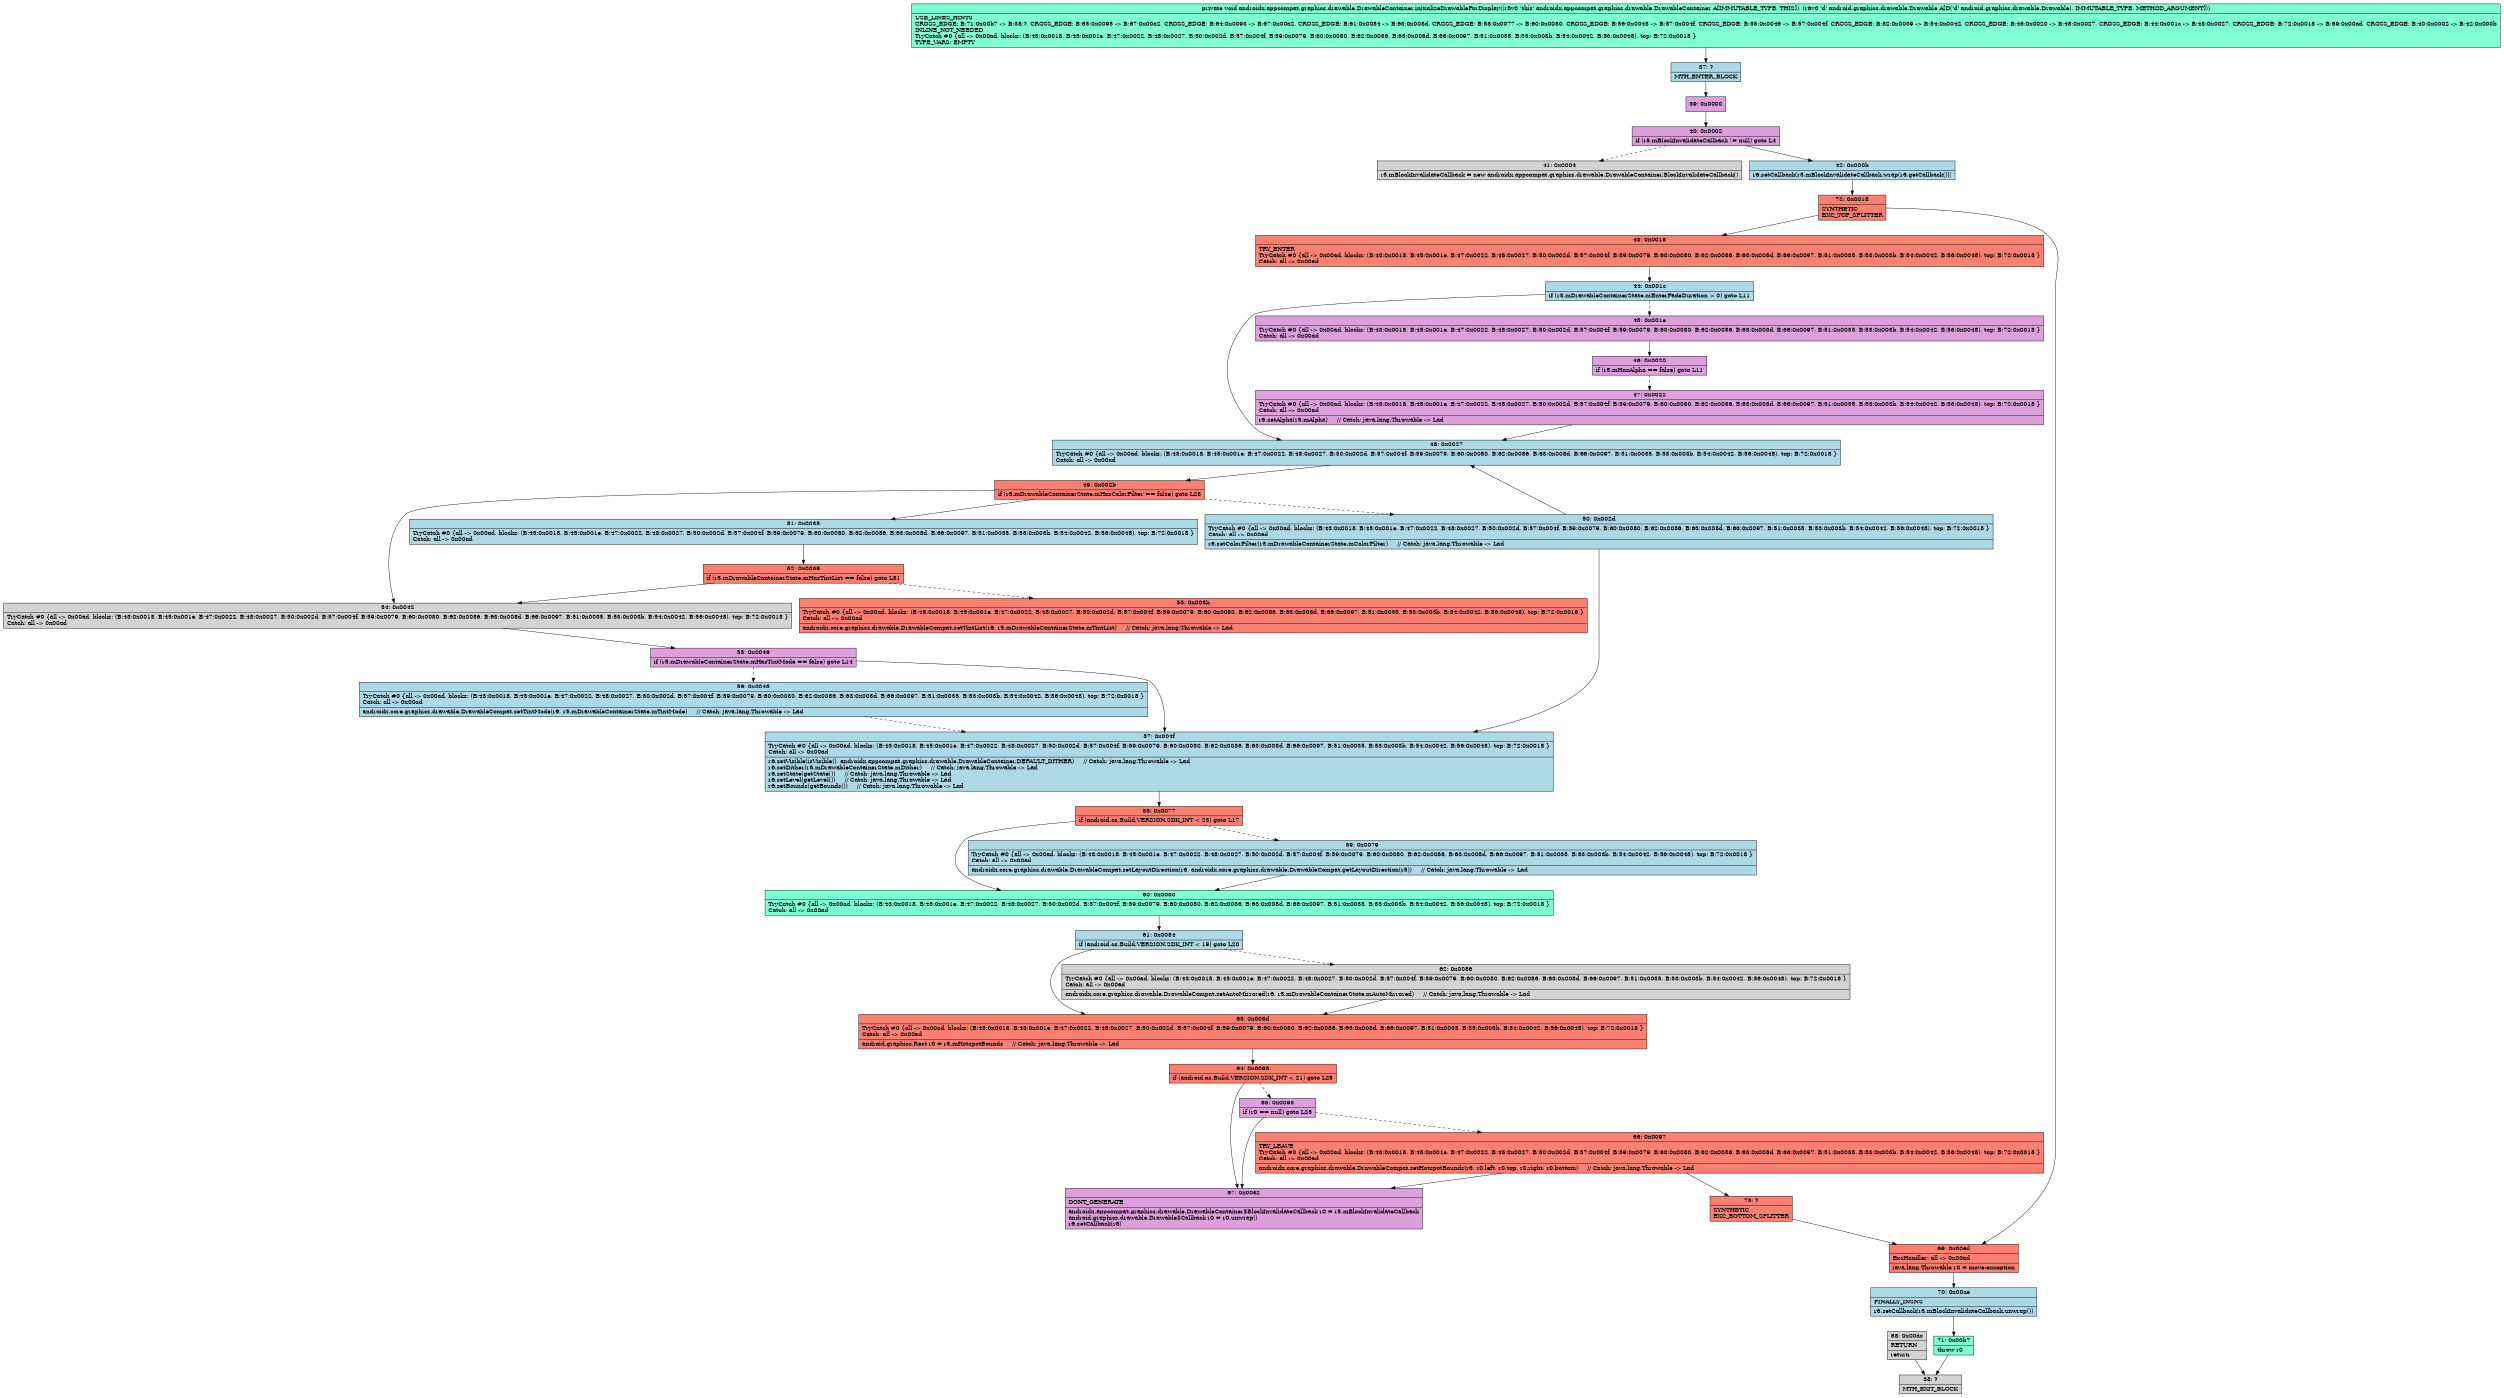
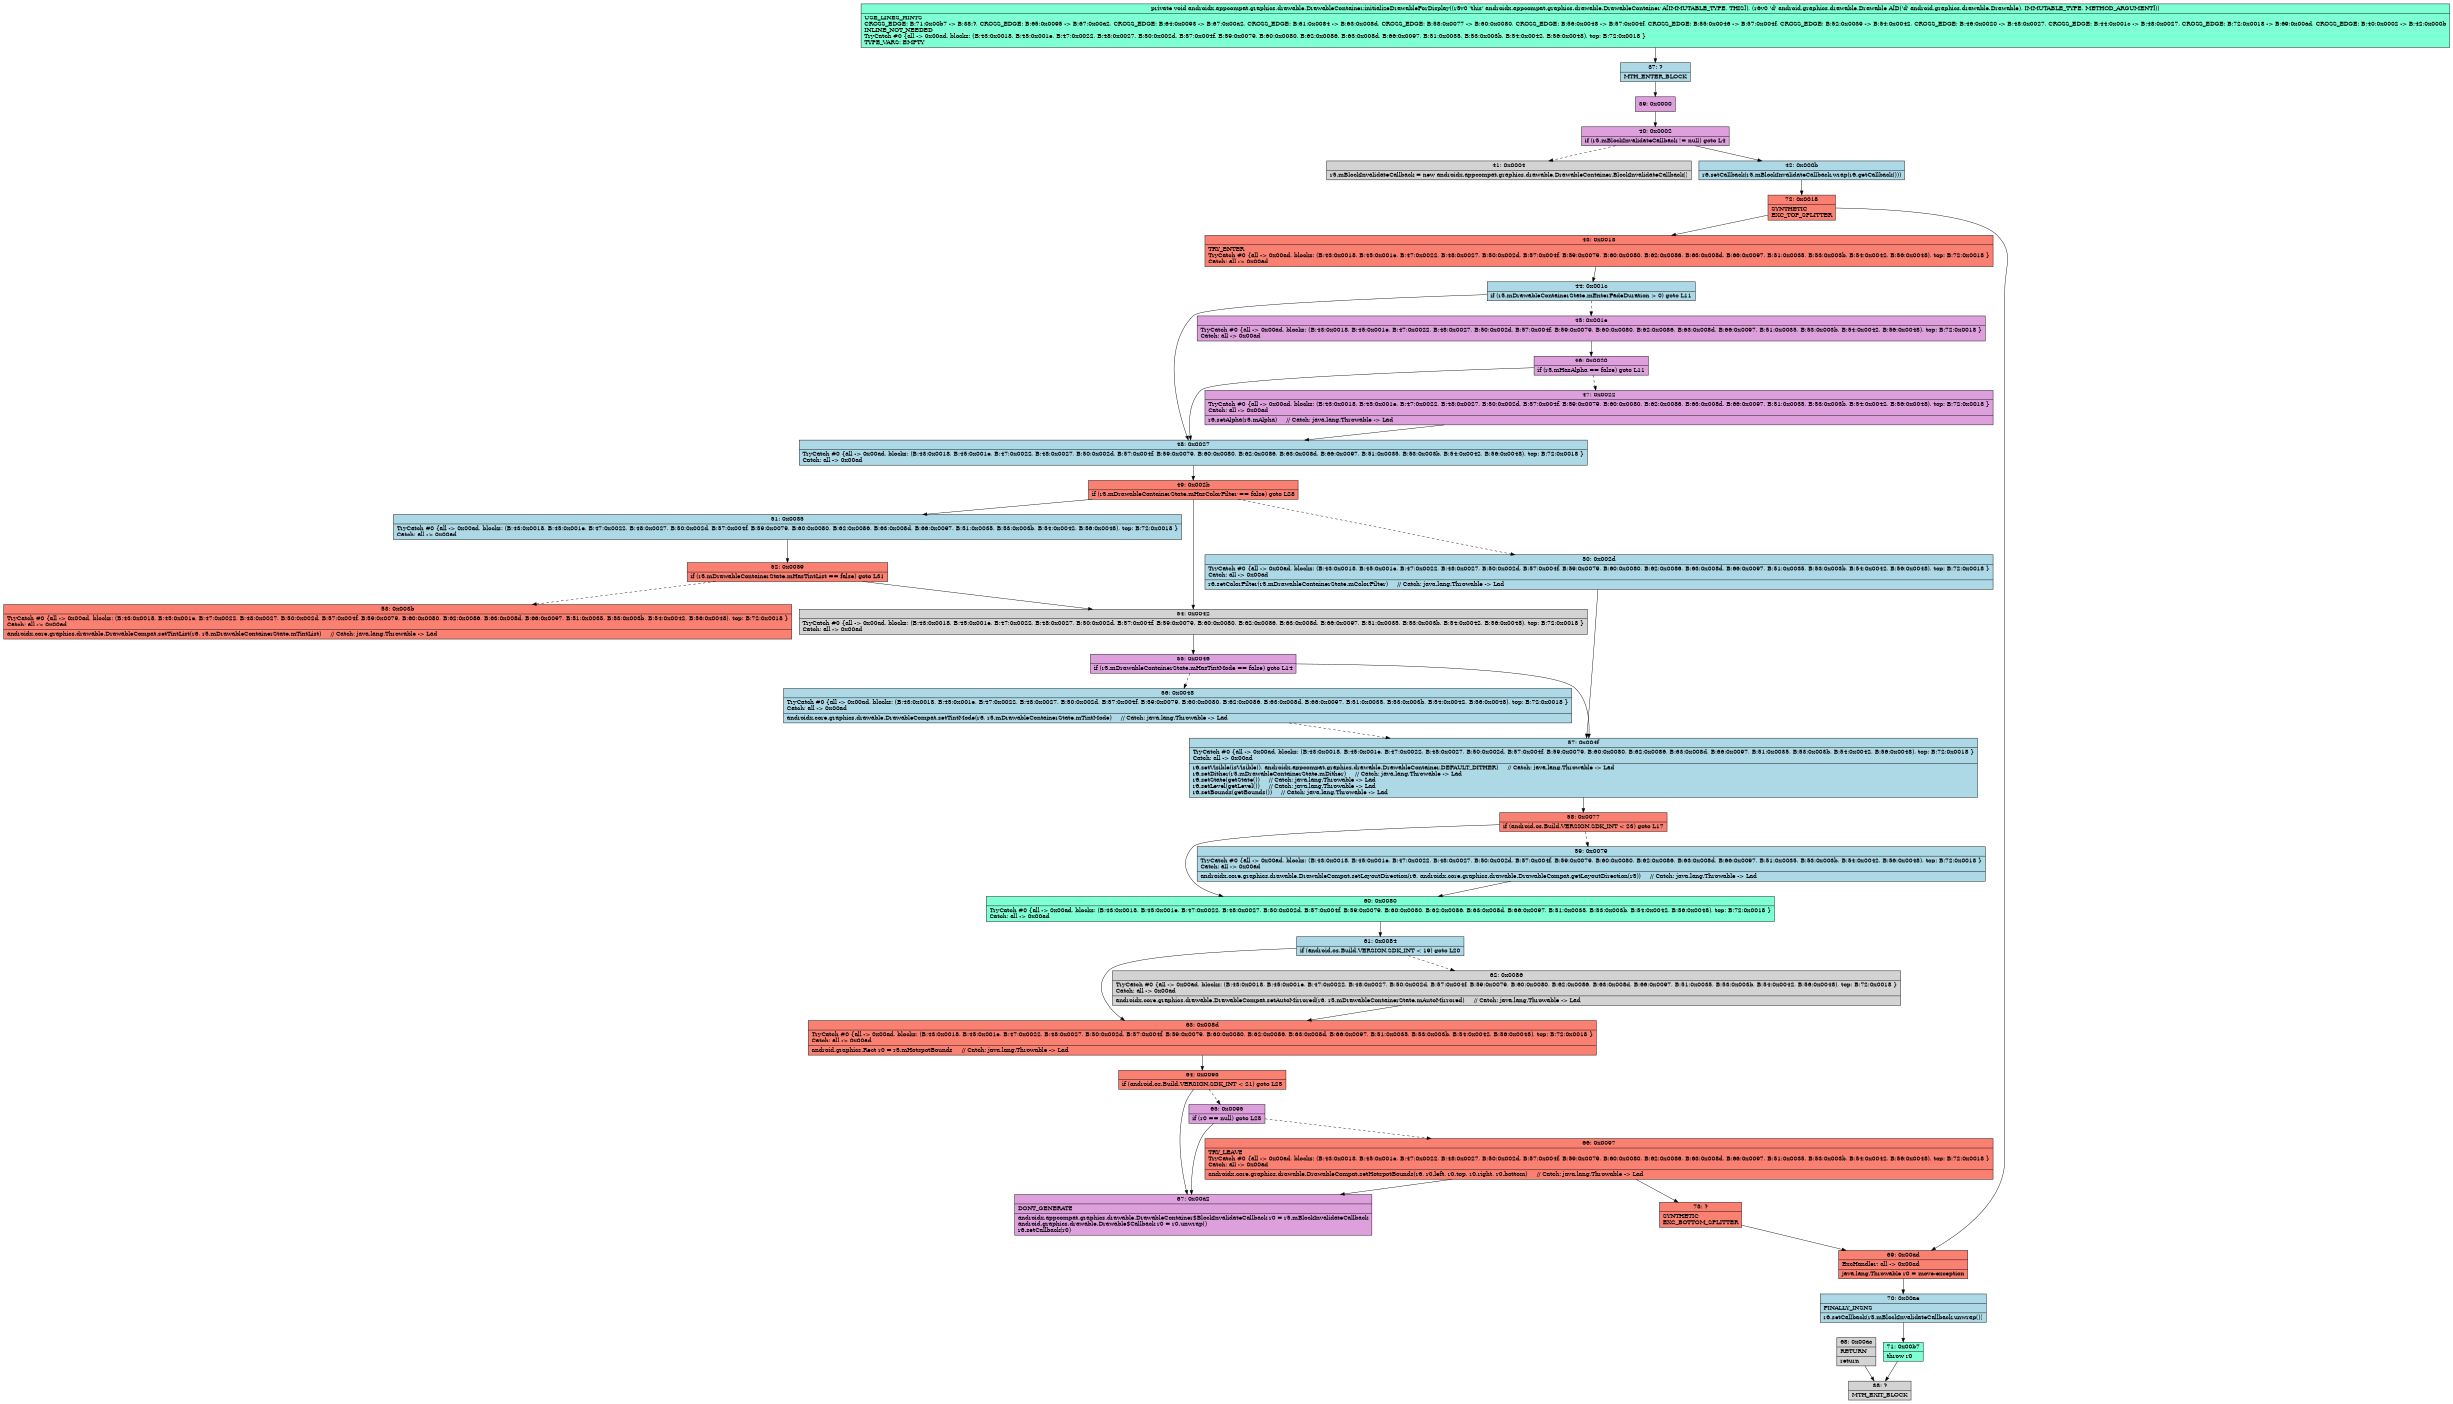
(1520, 491) -> (1343, 375)
(1095, 1224) -> (1045, 1230)
